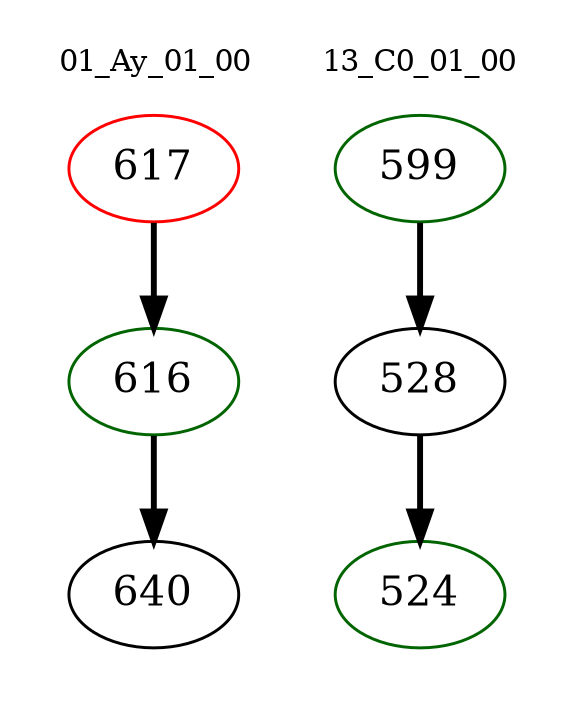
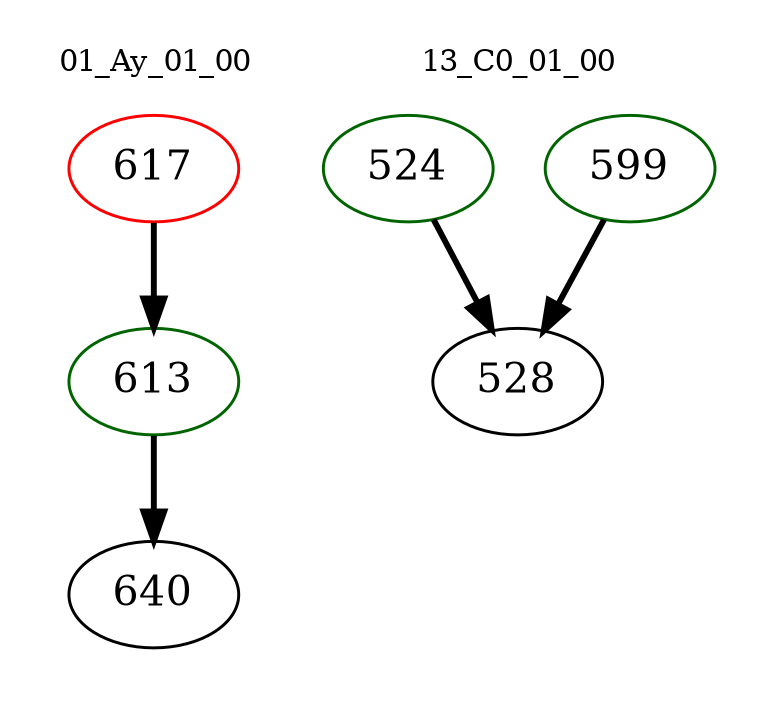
(154, 382) -> (154, 382)
(420, 474) -> (456, 261)
